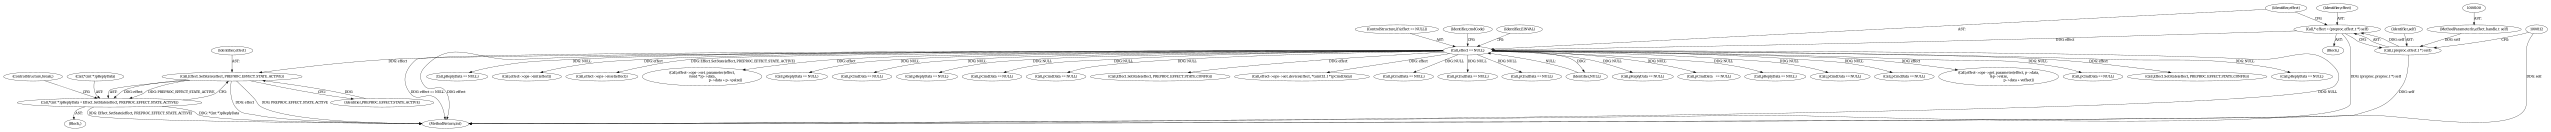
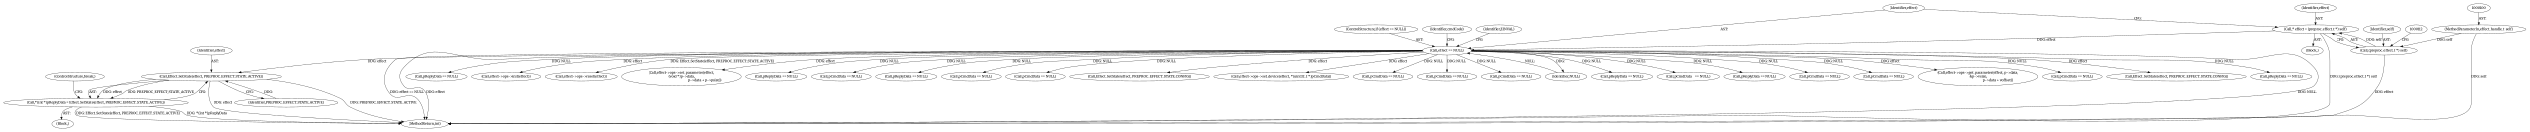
(95, 77) -> none
(2376, 77) -> (2354, 77)
(2407, 92) -> (2384, 92)
(1539, 122) -> (1499, 123)
